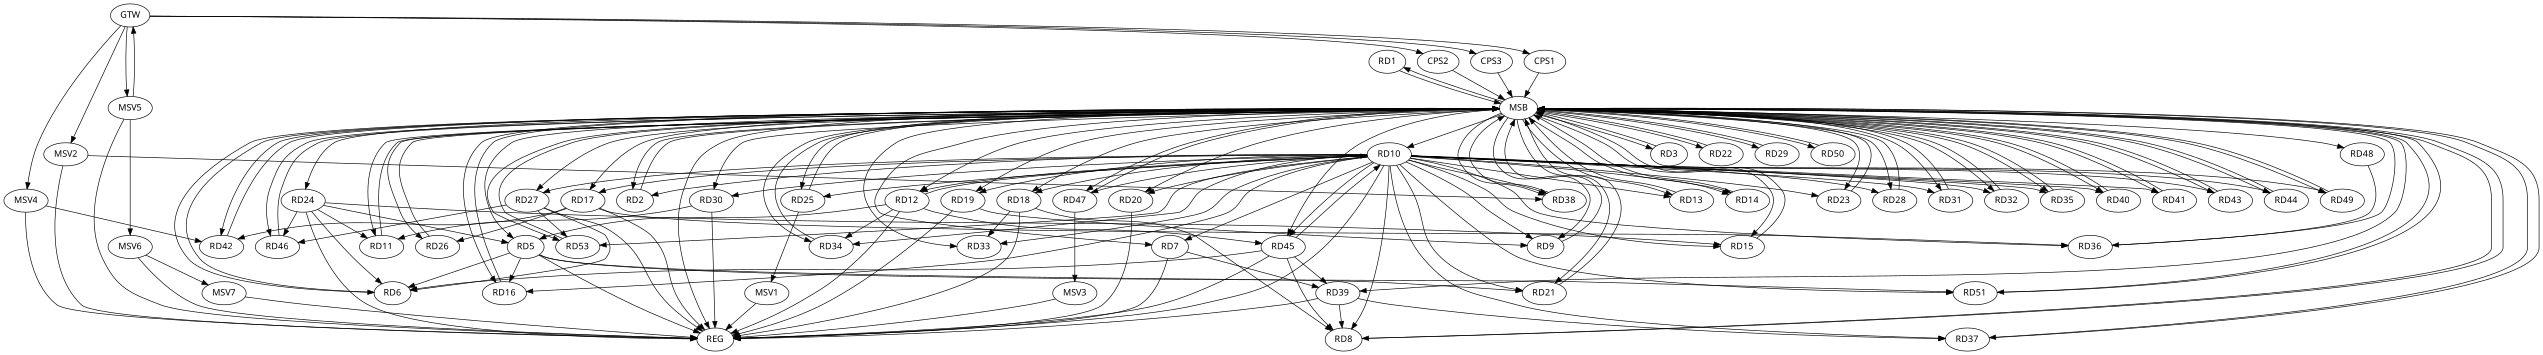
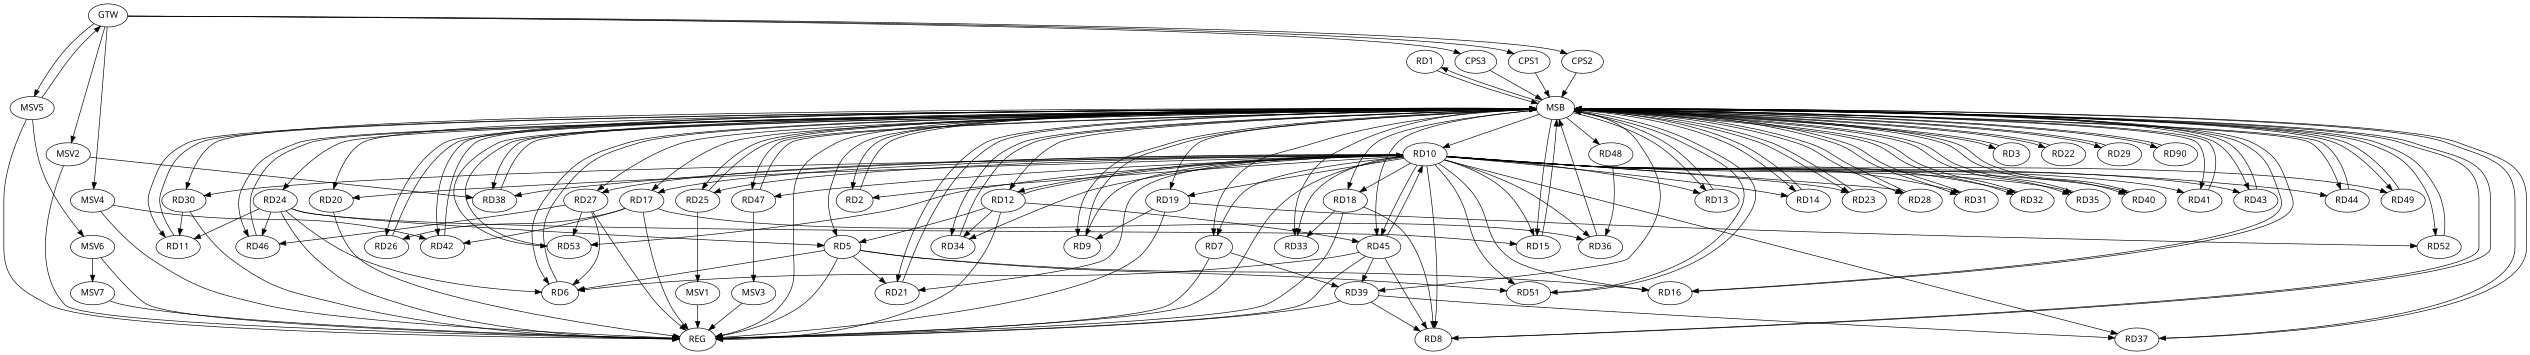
(1833, 154) -> (2175, 154)
none -> (2439, 247)
